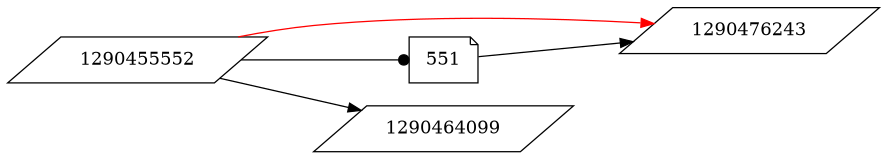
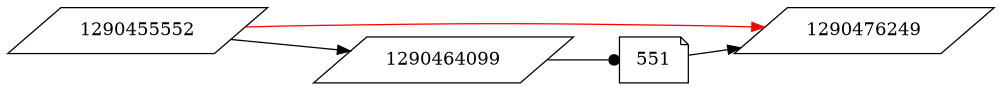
(749, 31) -> (864, 31)
(320, 60) -> (578, 60)
